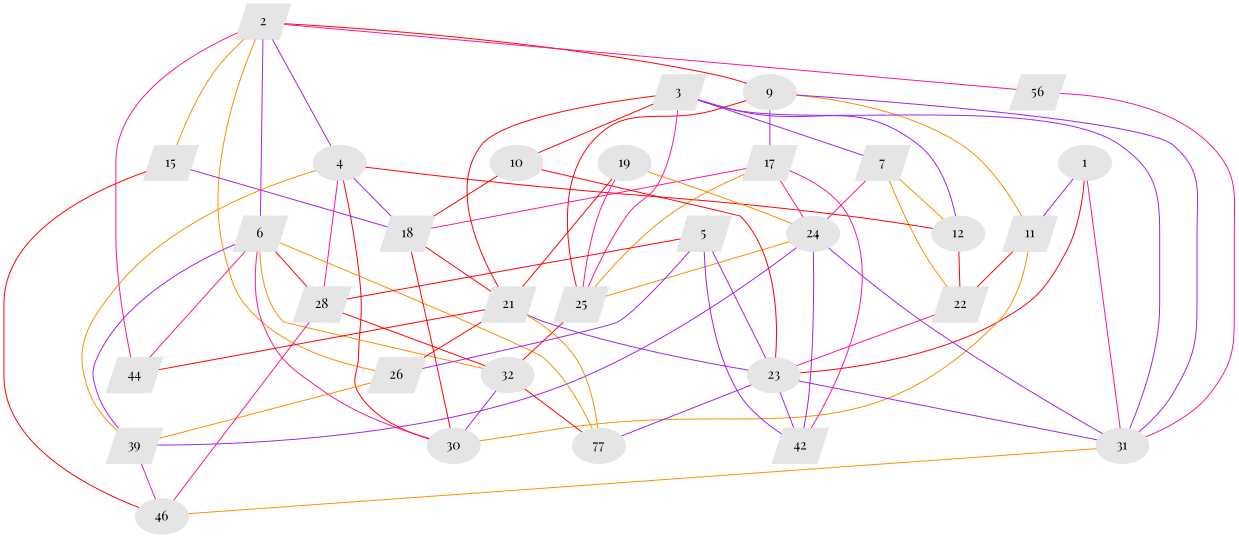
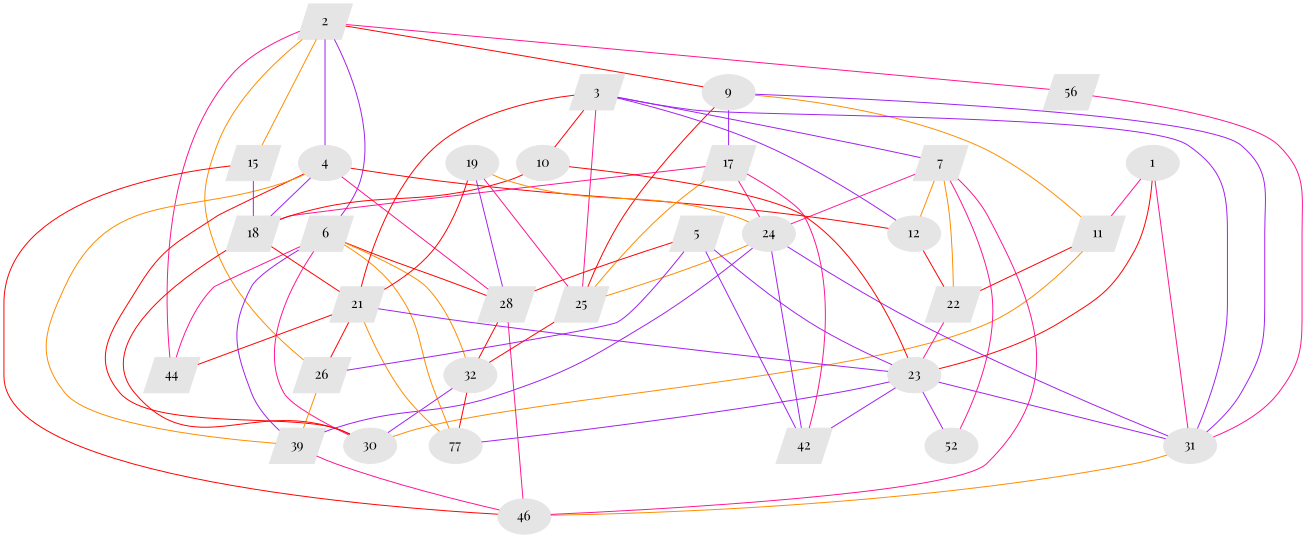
(1058, 197) -> (1126, 197)
none -> (489, 233)
none -> (952, 446)
none -> (929, 482)
